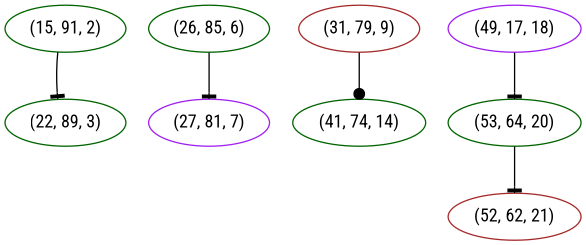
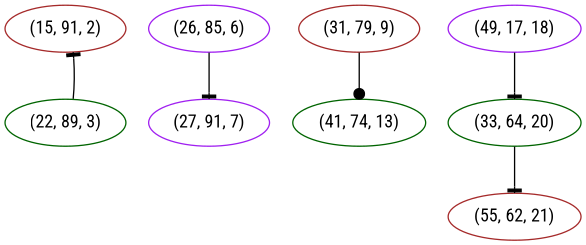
(65, 29) -> (65, 29)
(209, 29) -> (209, 29)
(57, 72) -> (74, 79)
(209, 123) -> (209, 123)
(359, 123) -> (359, 123)
(515, 123) -> (515, 123)
(515, 217) -> (515, 217)
